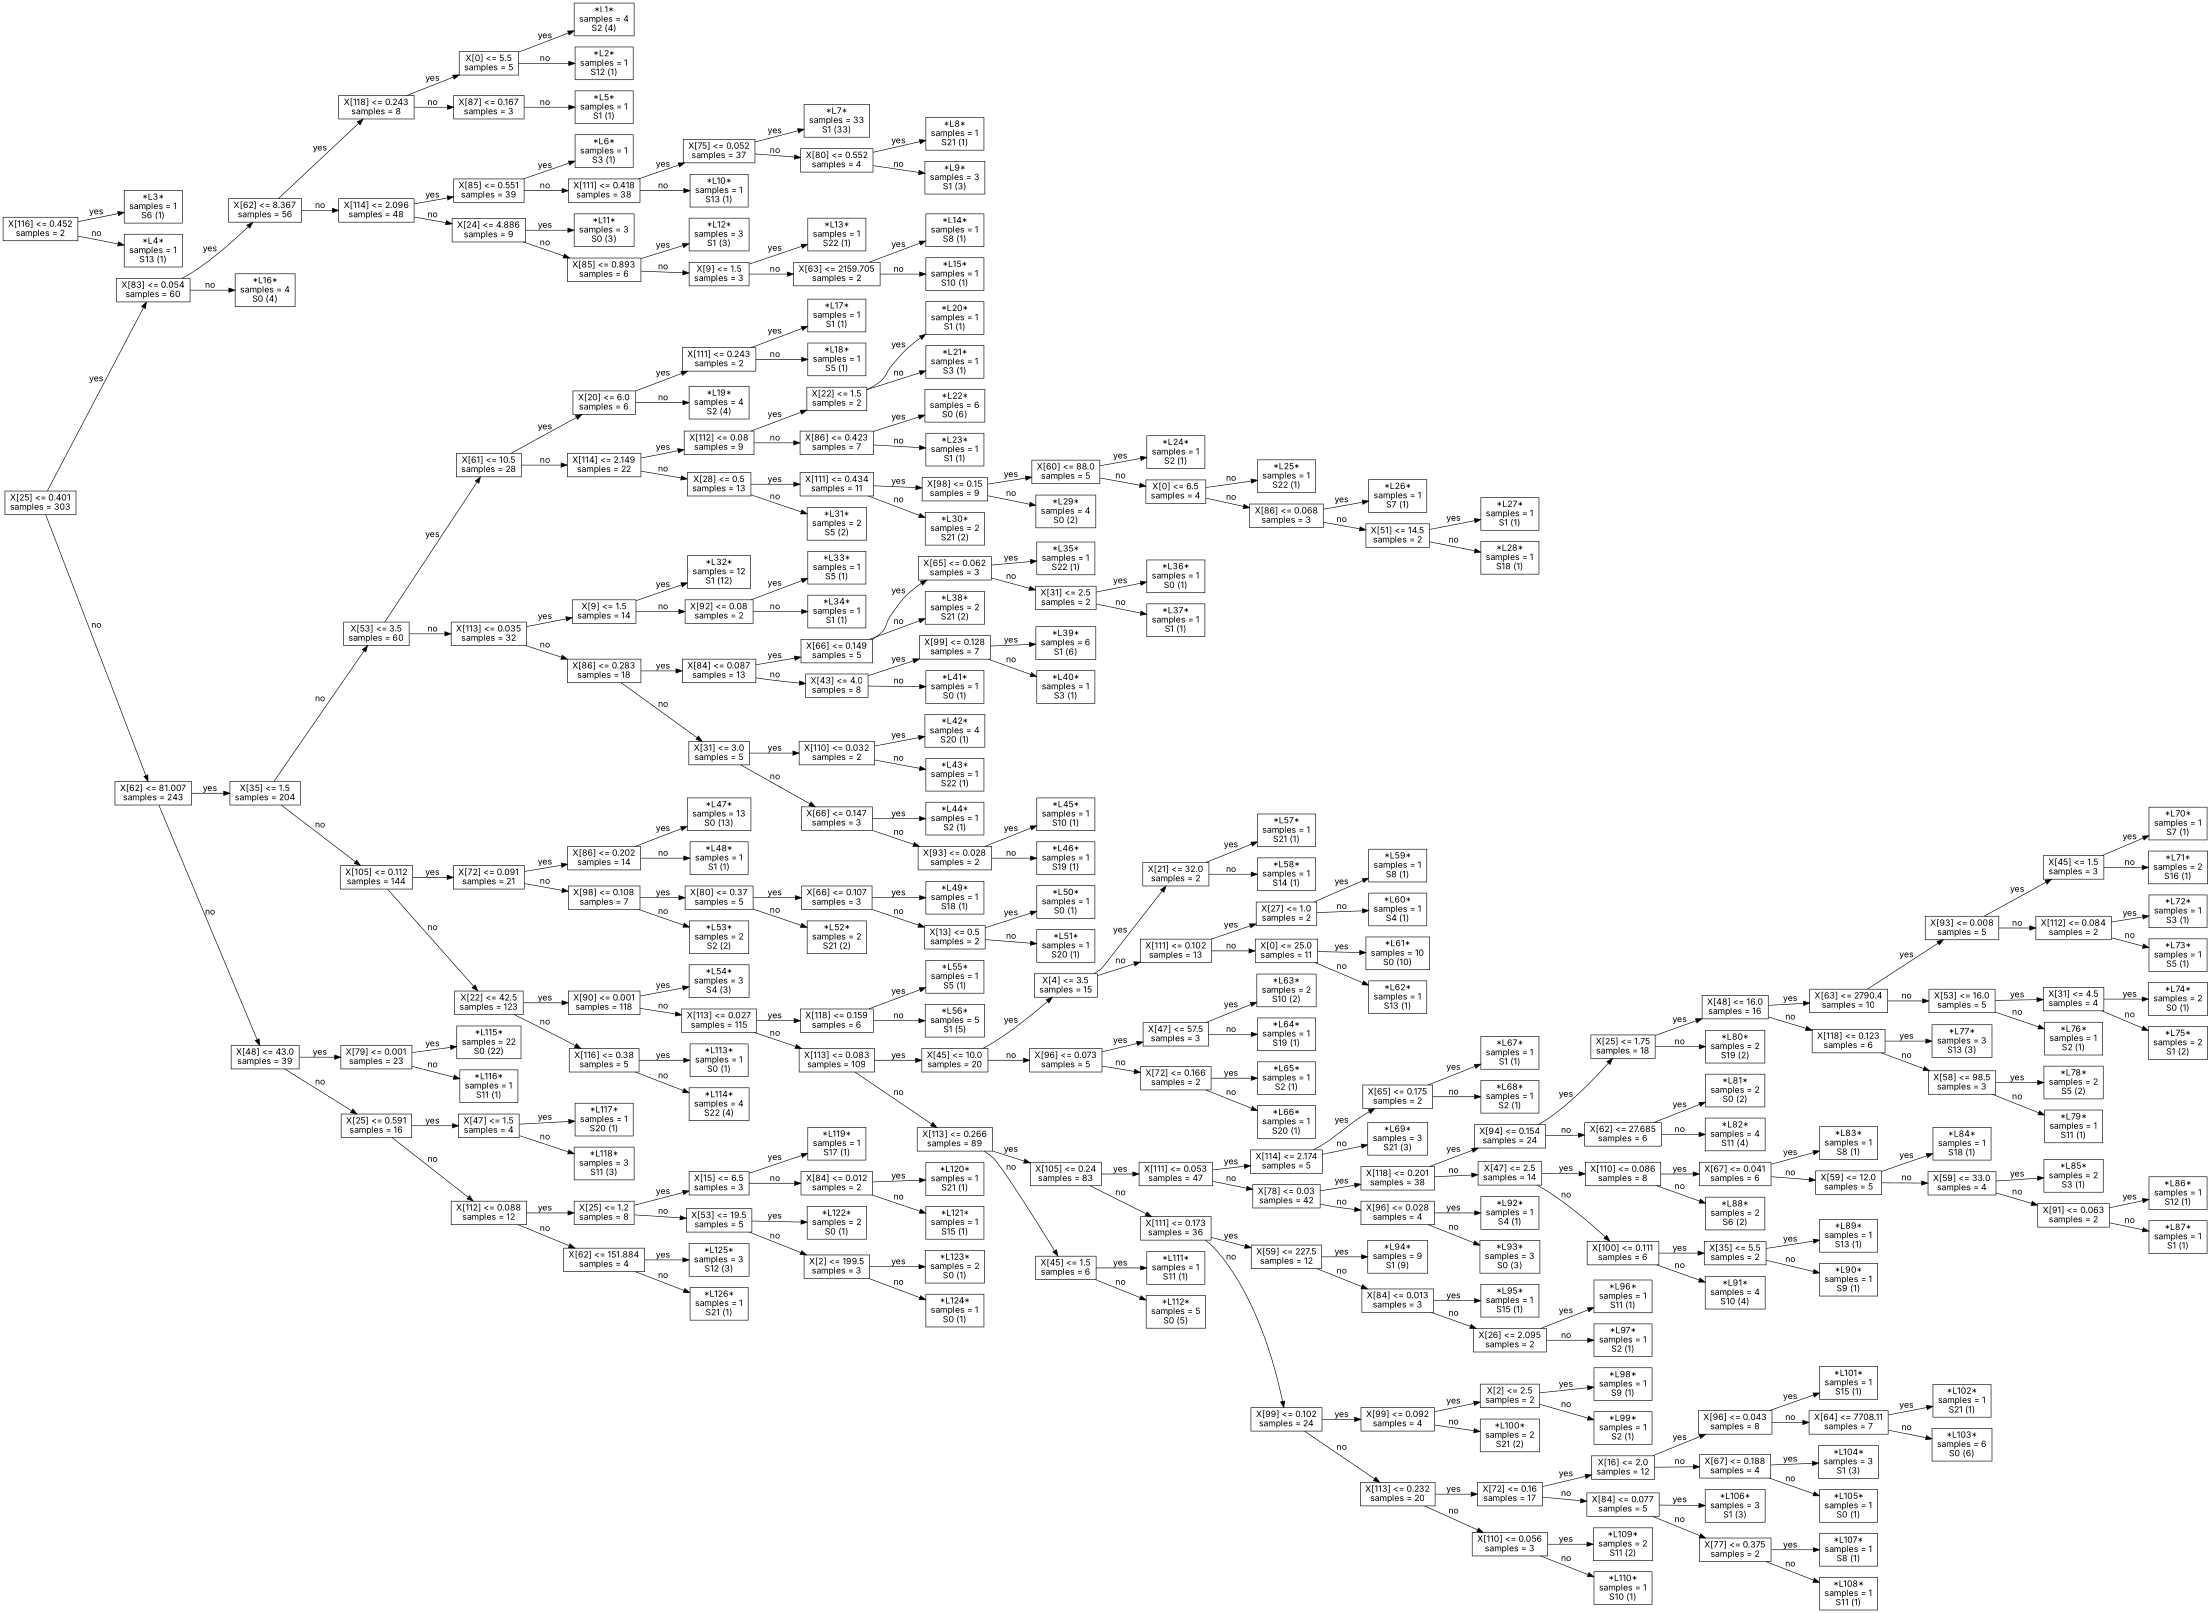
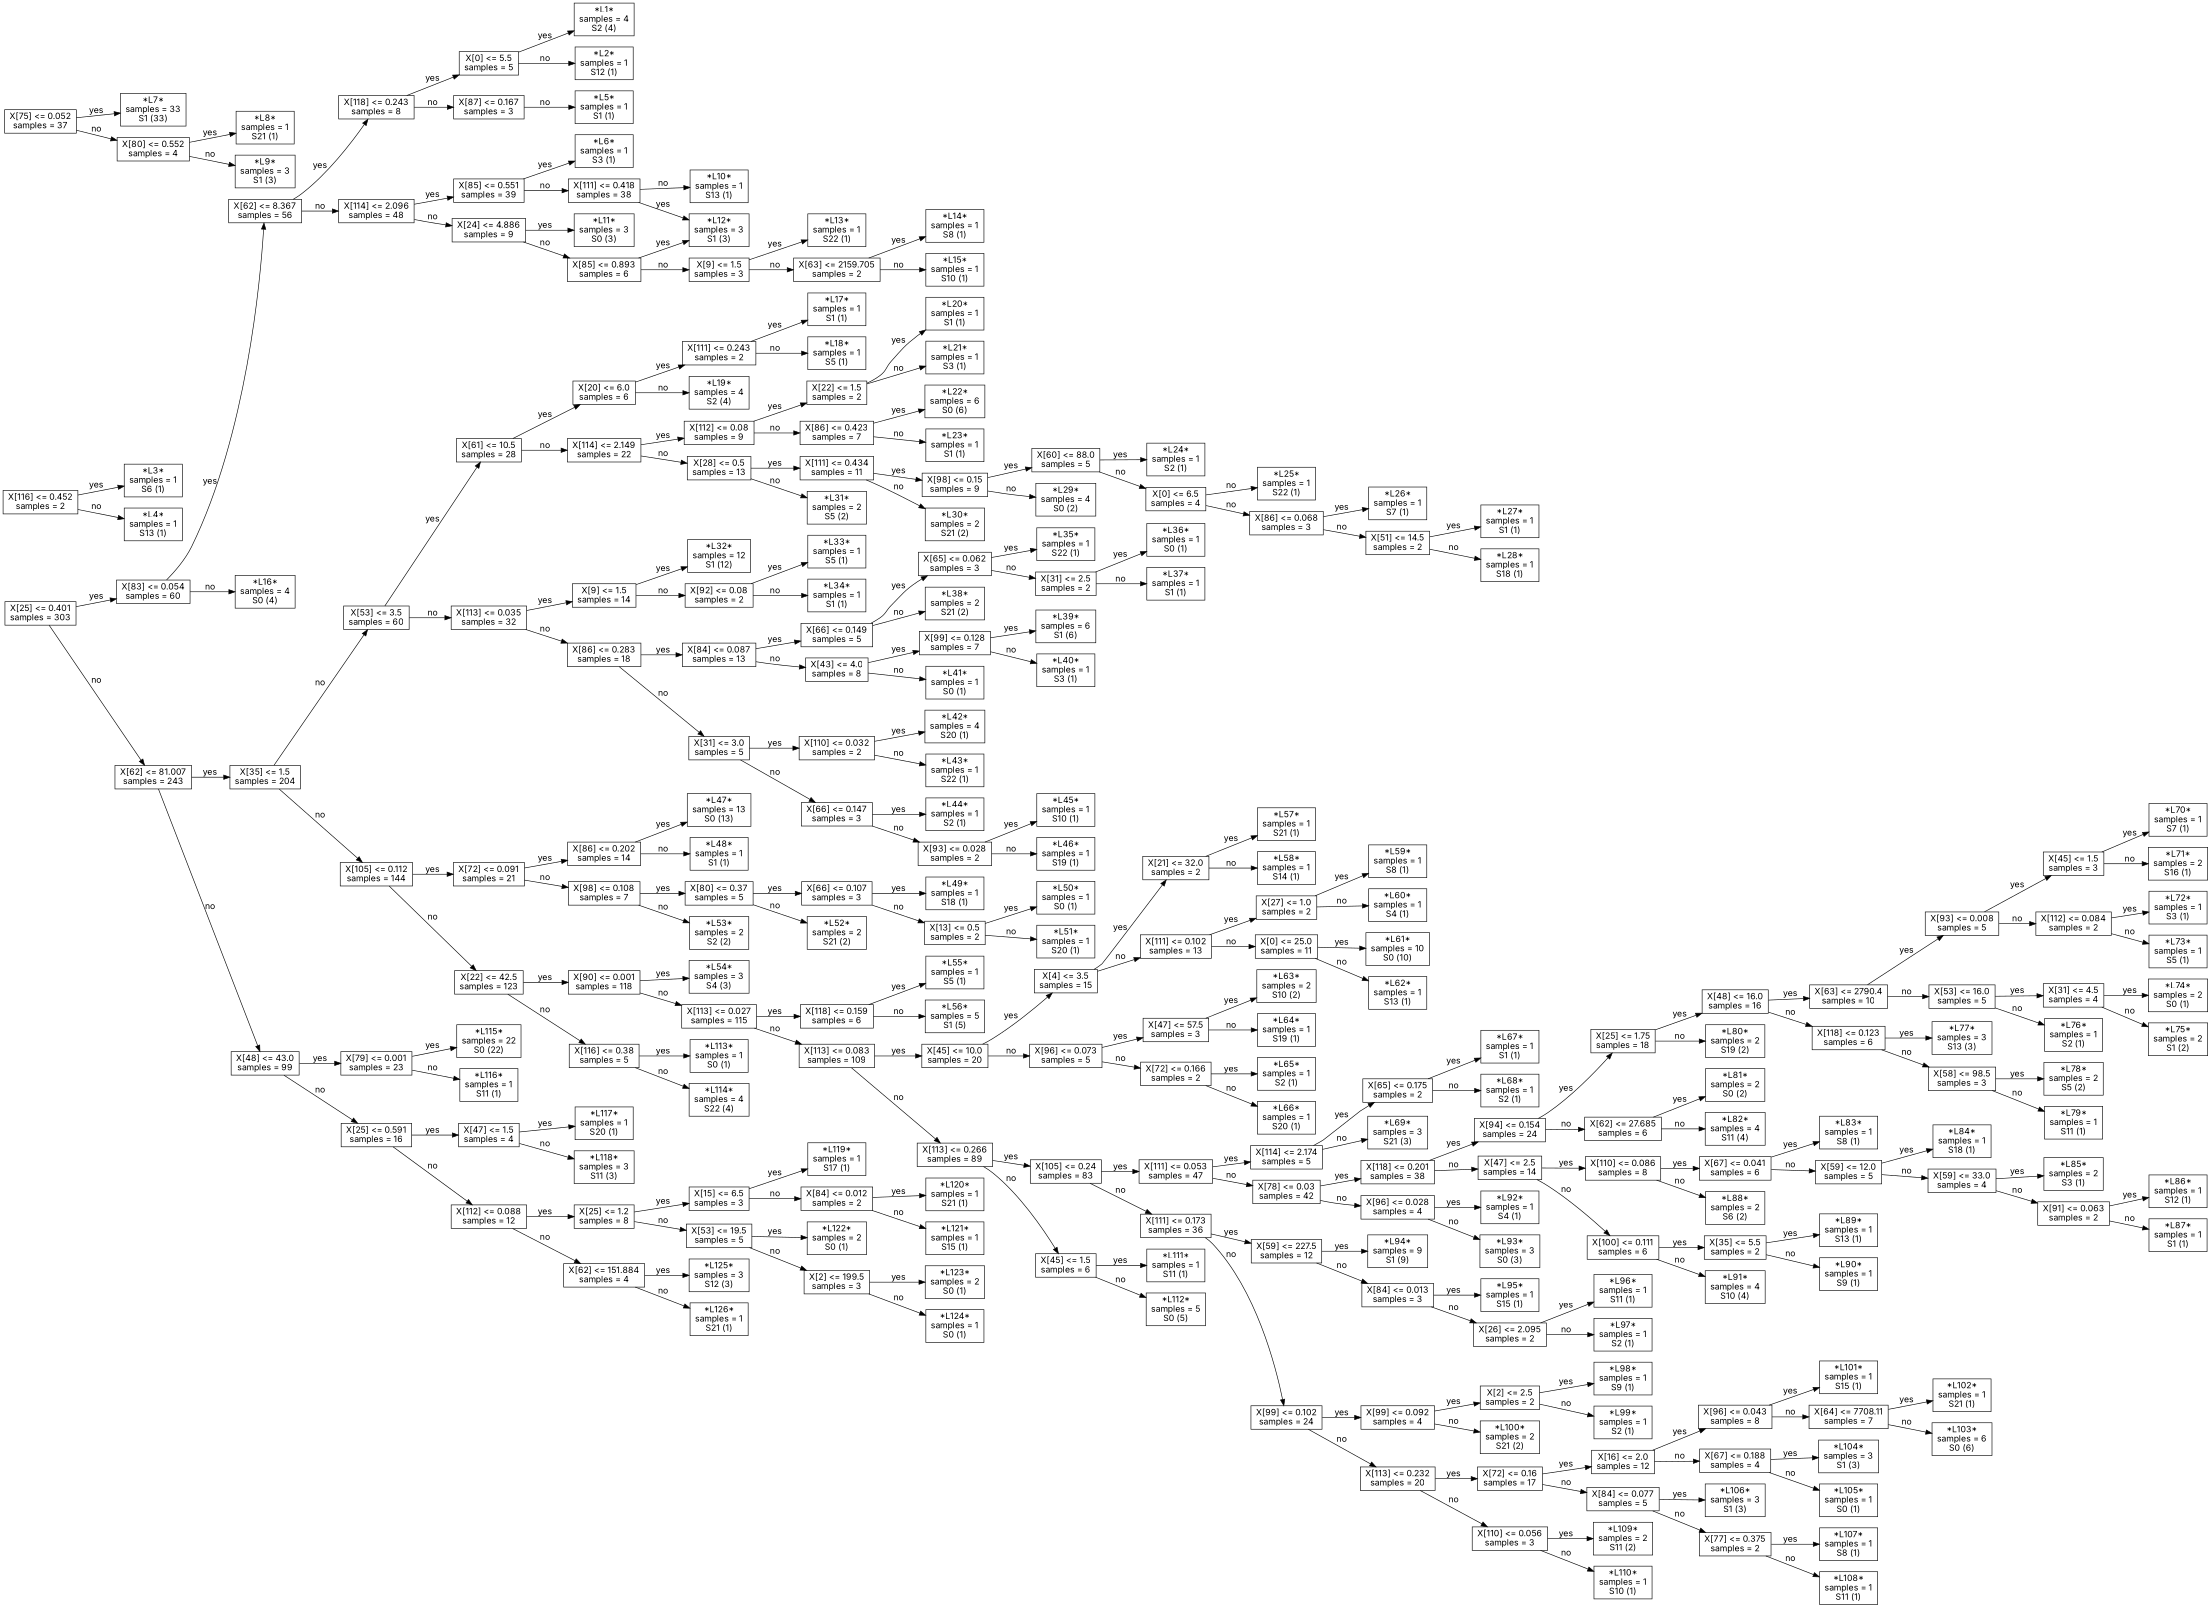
(659, 172) -> (661, 210)
(265, 1057) -> (265, 1063)
